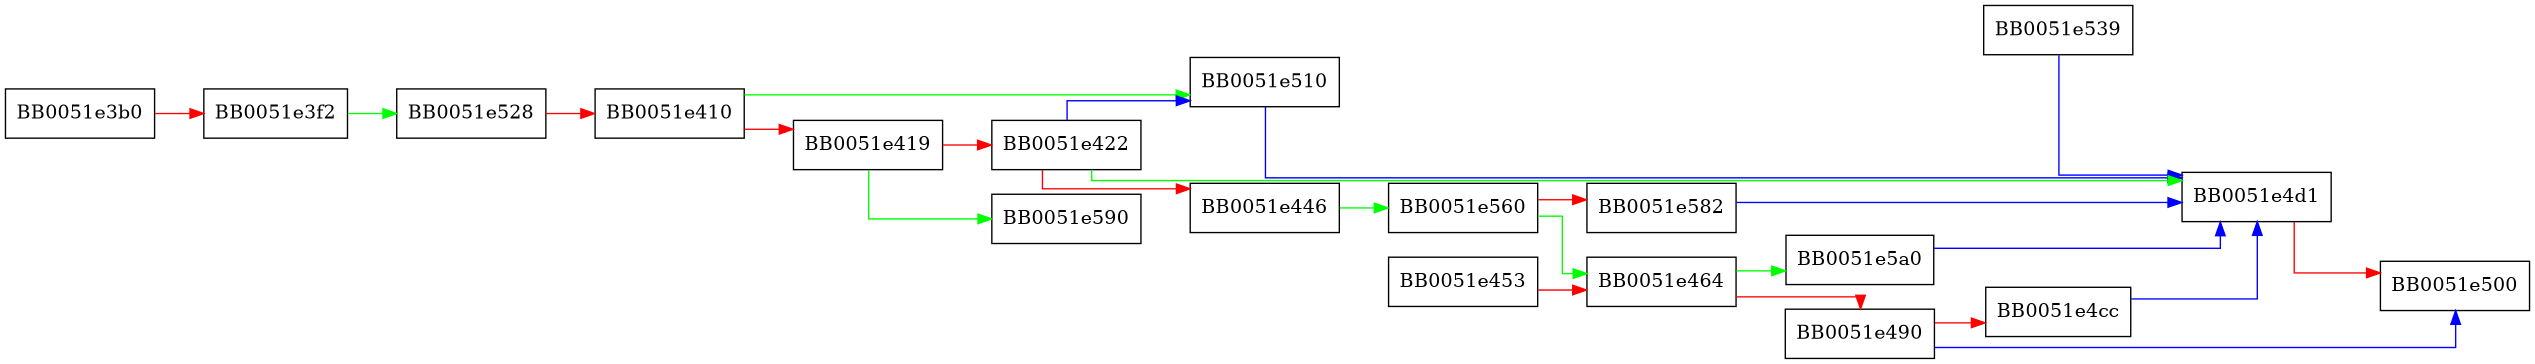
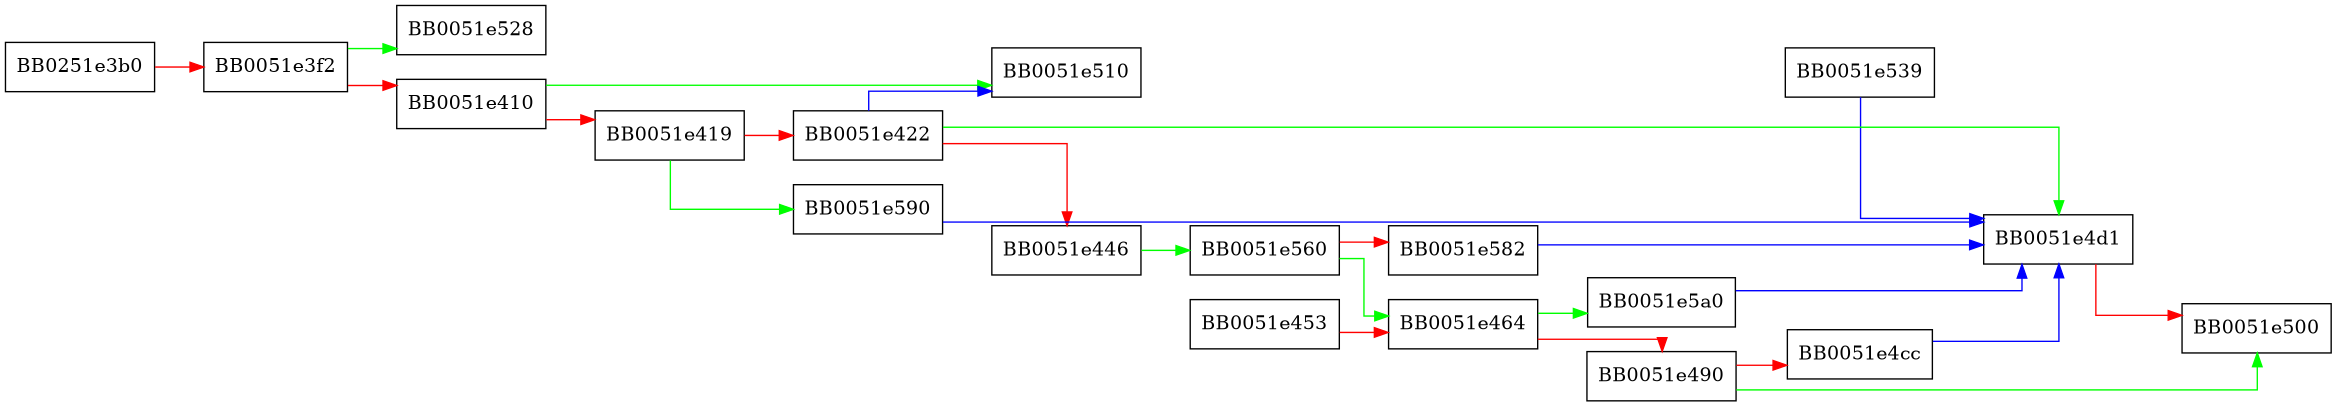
(80, 114) -> (80, 67)
(564, 114) -> (365, 86)
(1681, 178) -> (1456, 222)
(2207, 347) -> (2008, 390)
